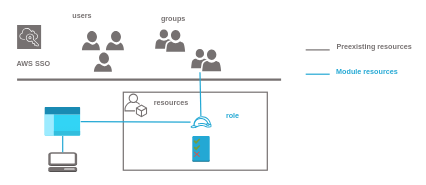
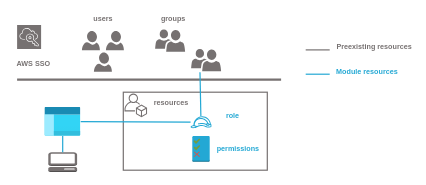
(82, 16) -> (103, 19)
none -> (238, 149)
